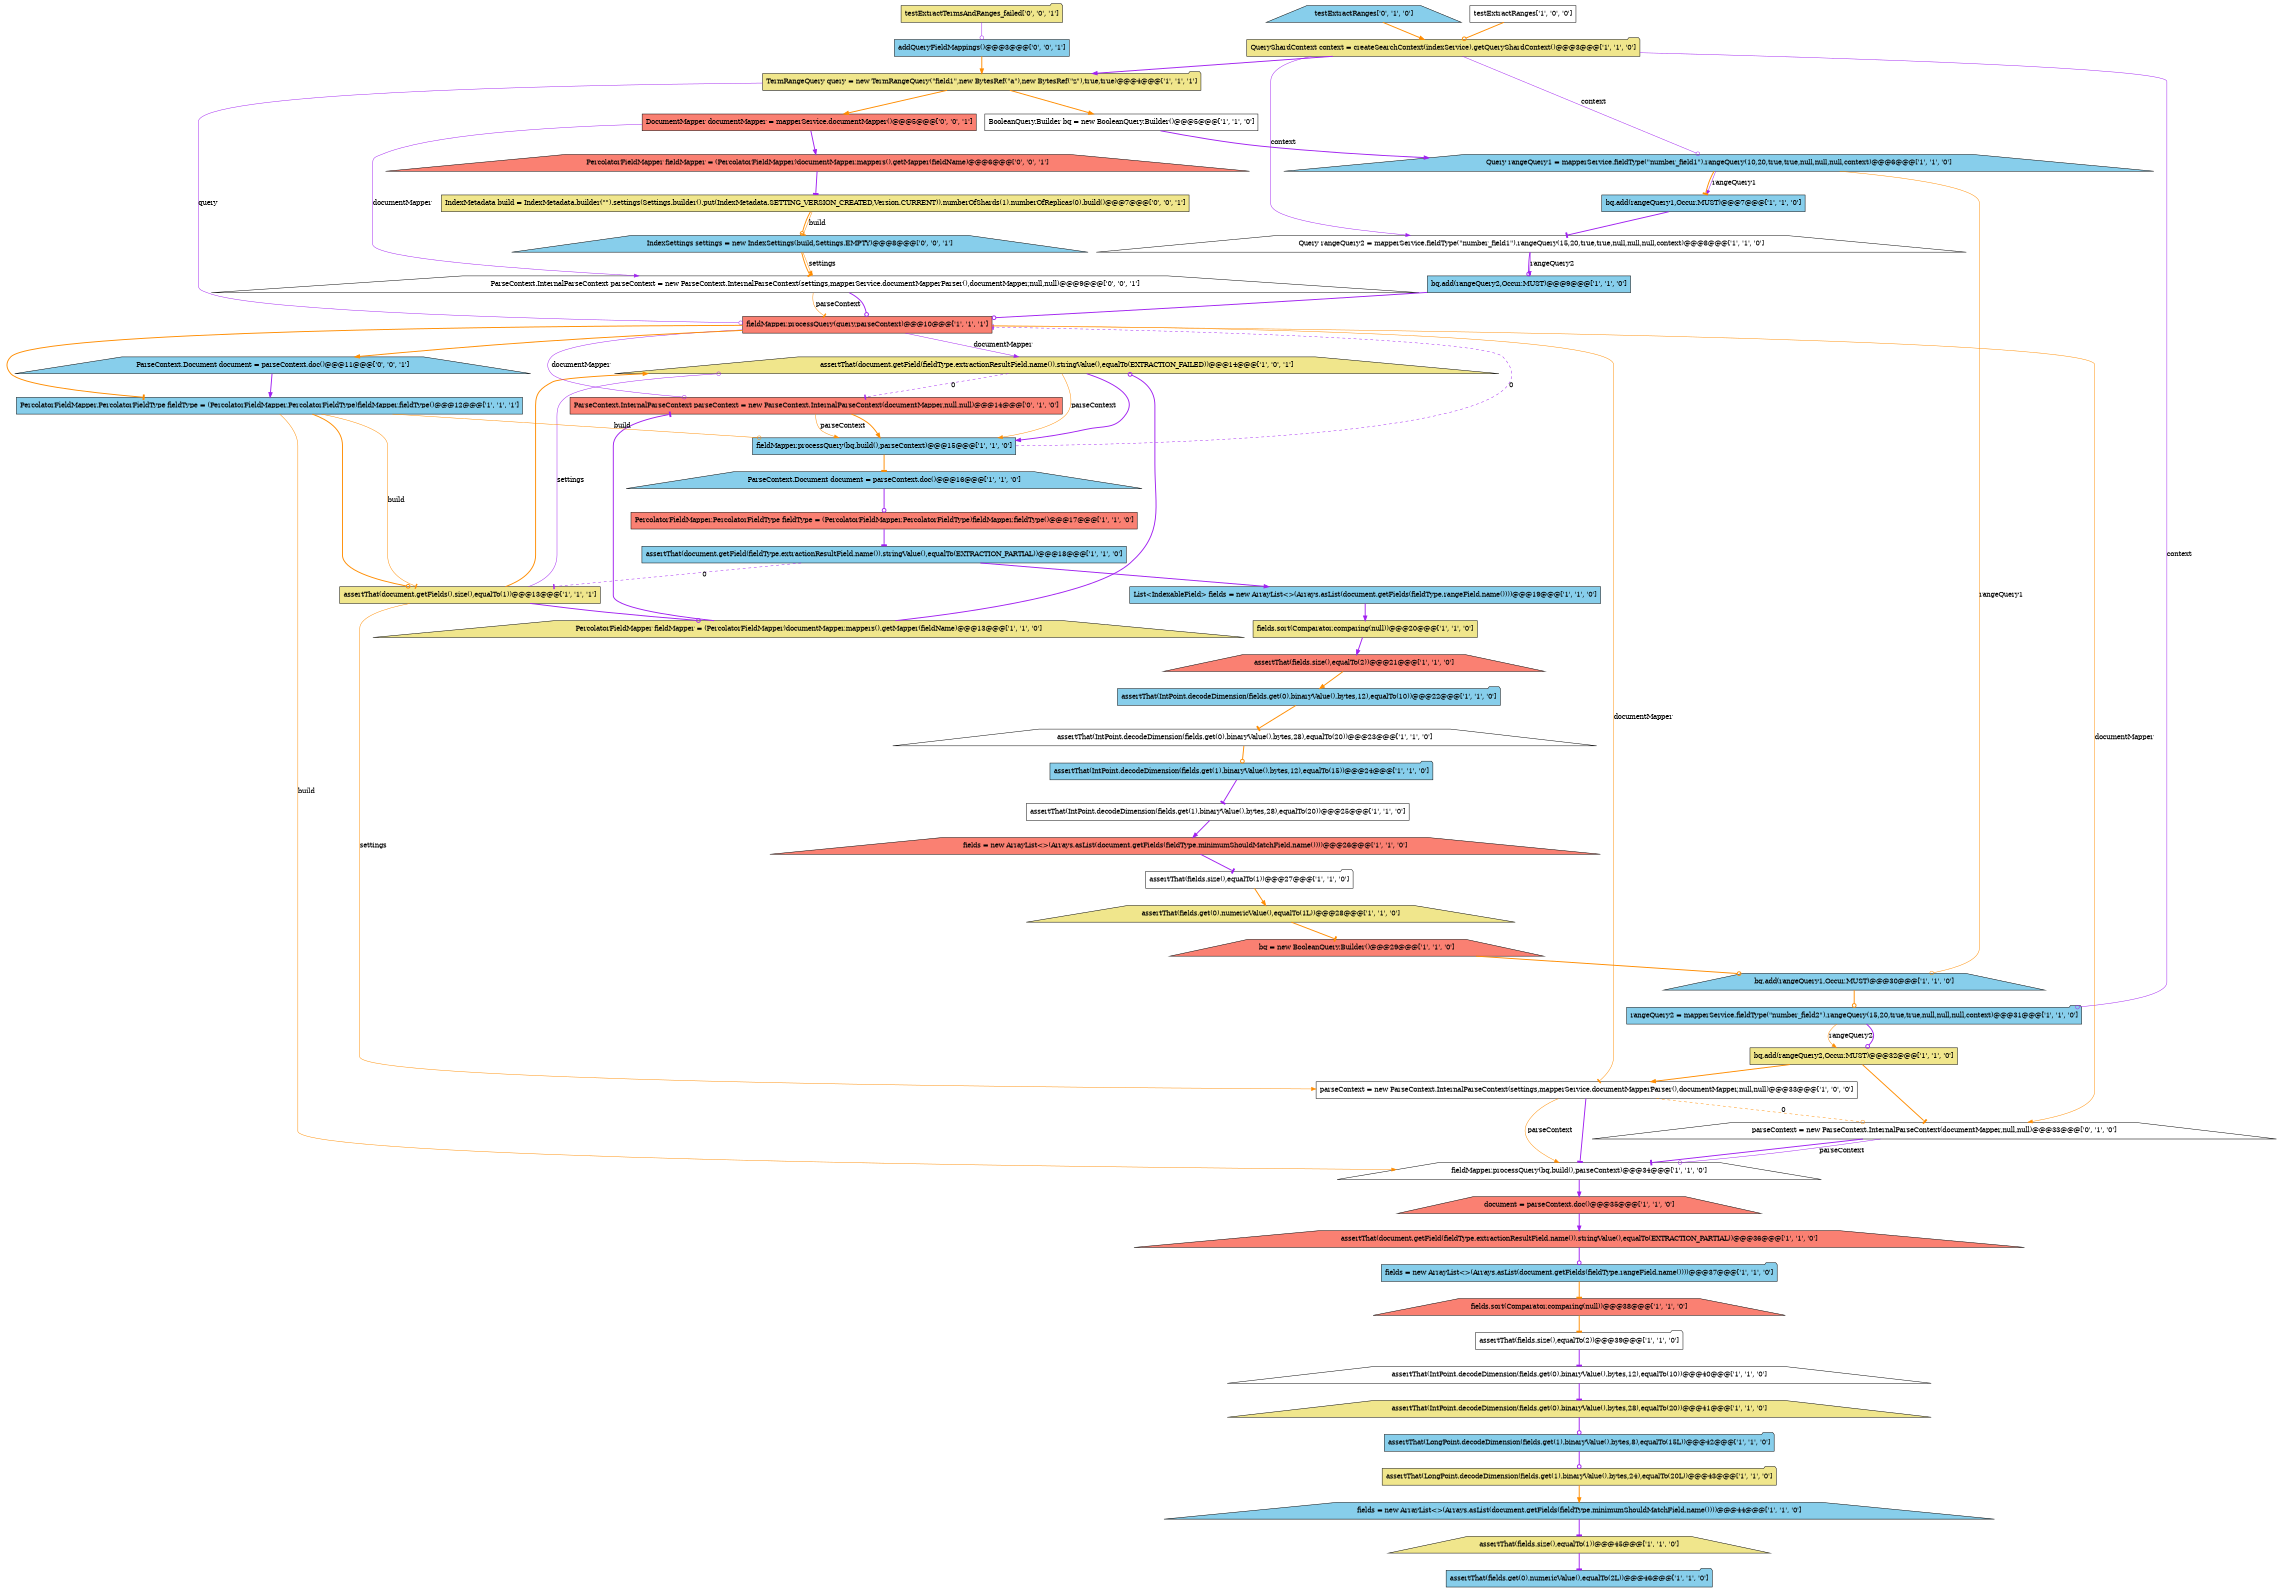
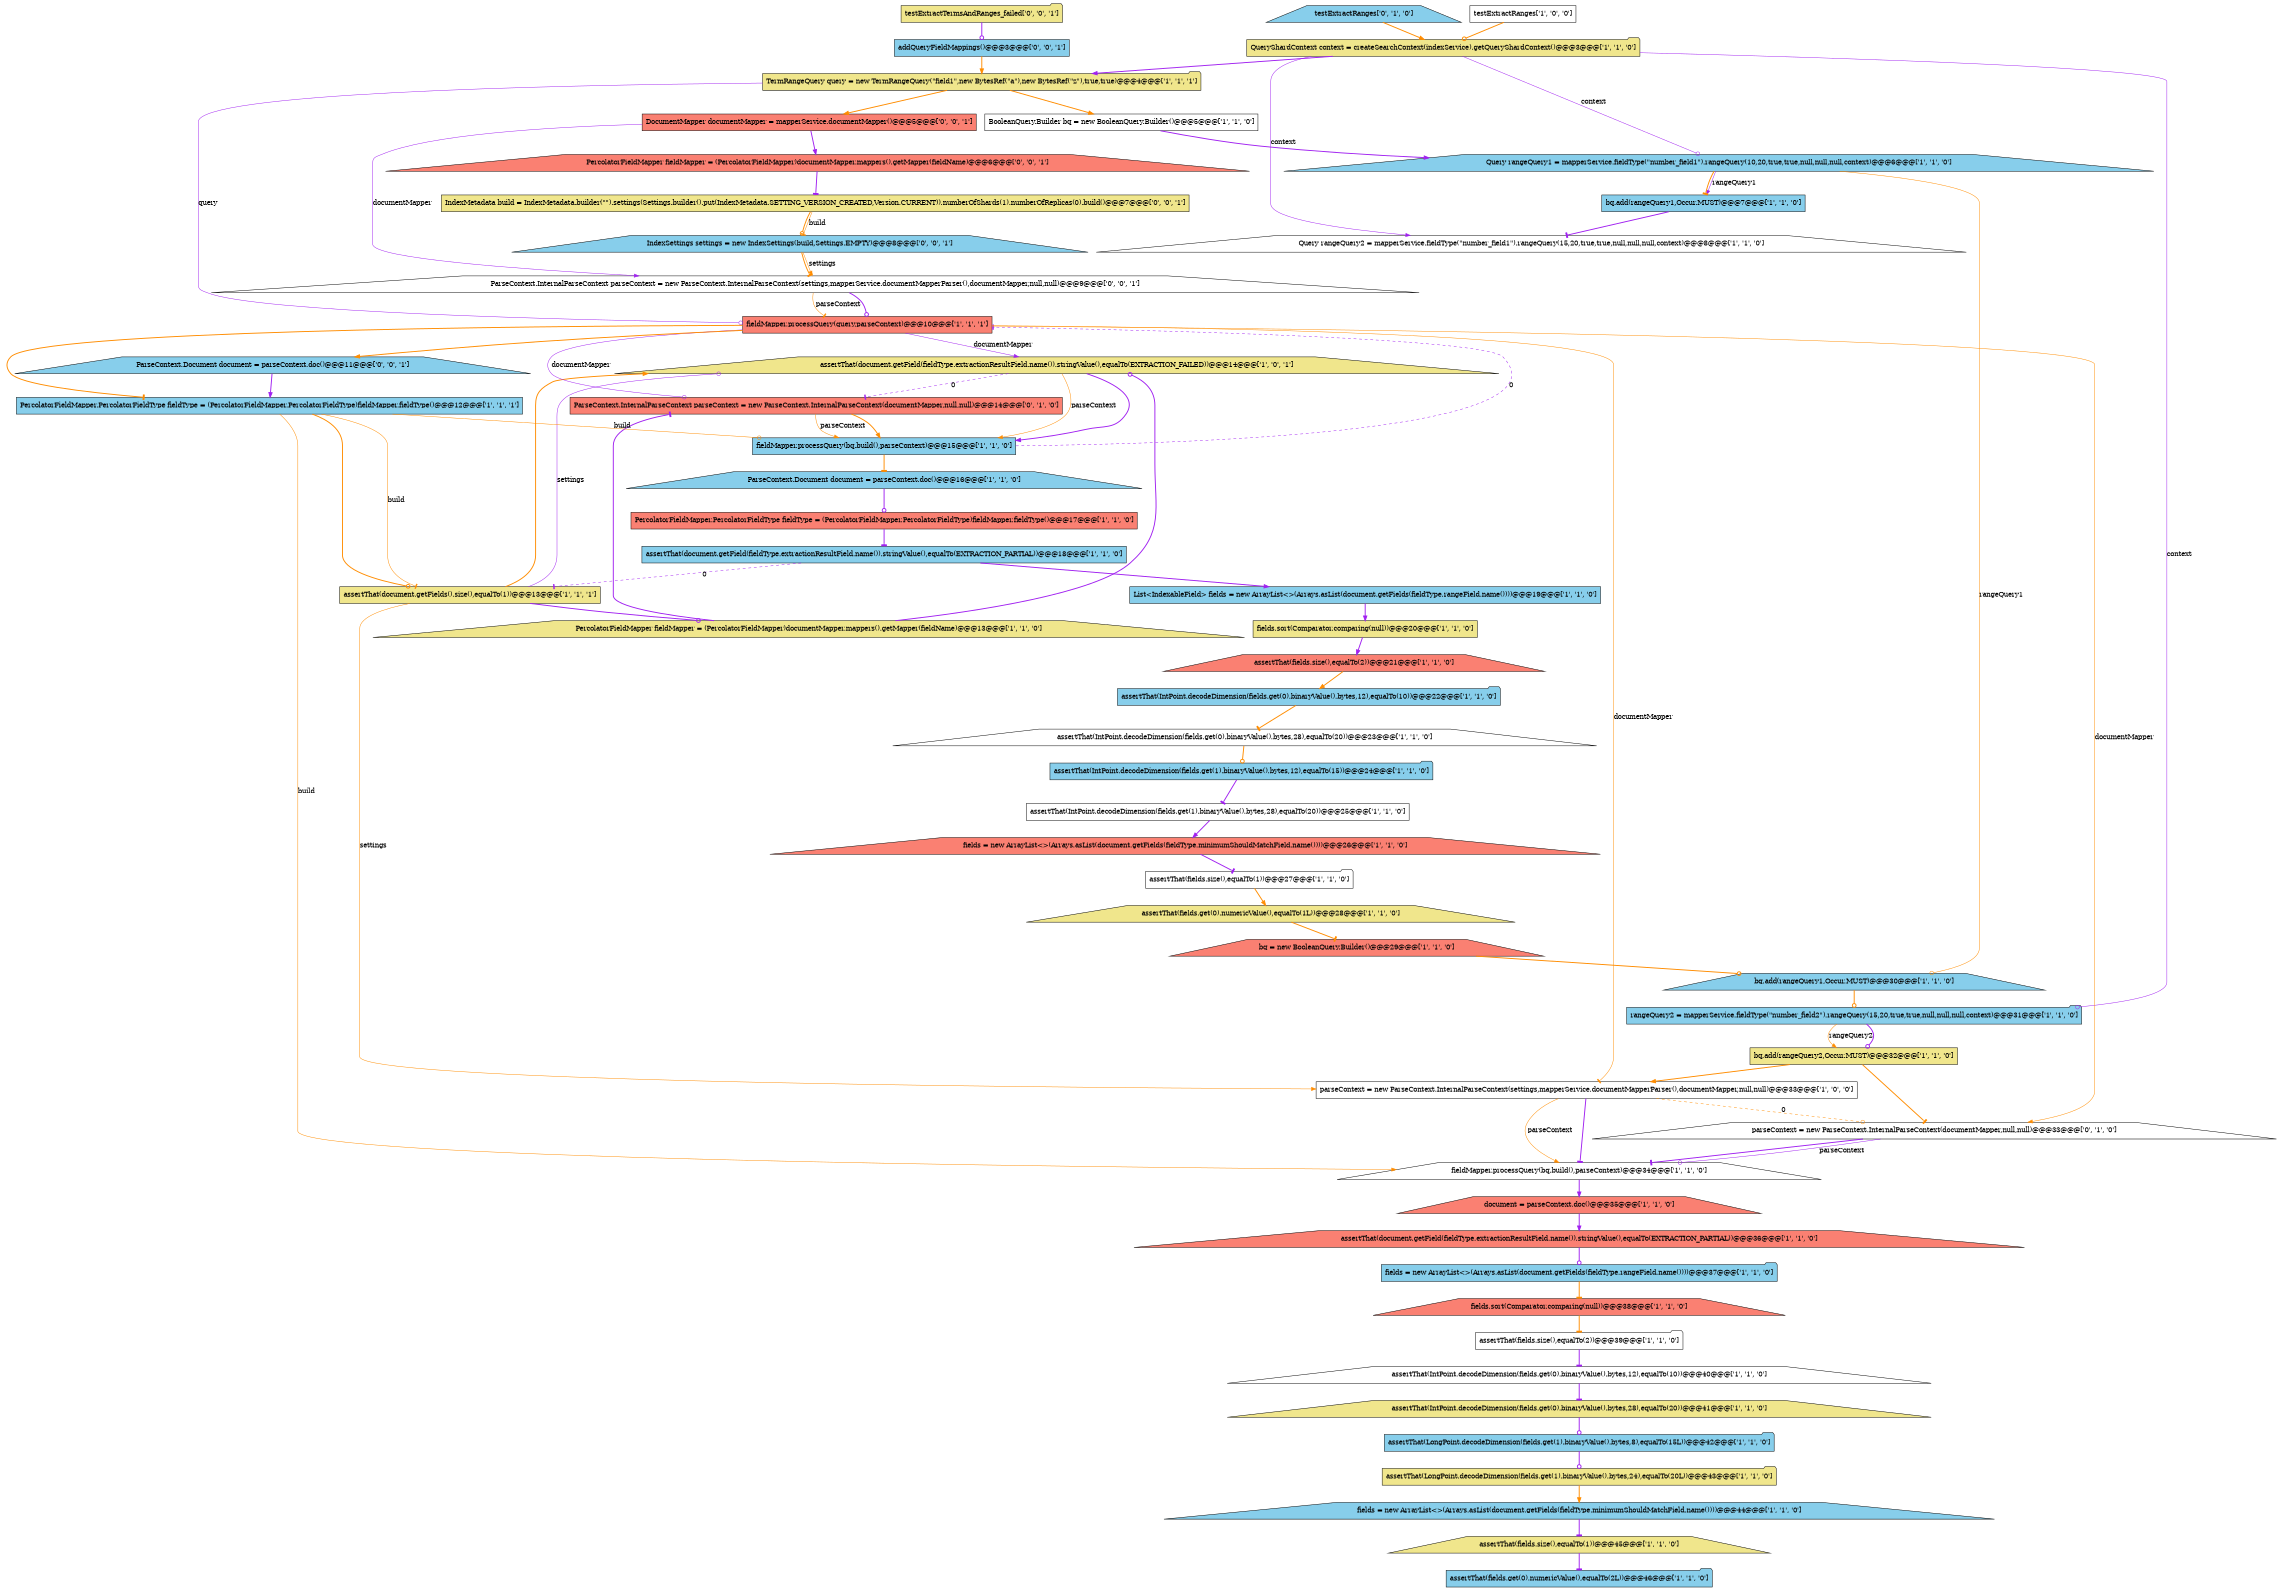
(982, 29) -> (982, 29)
(1529, 284) -> none
